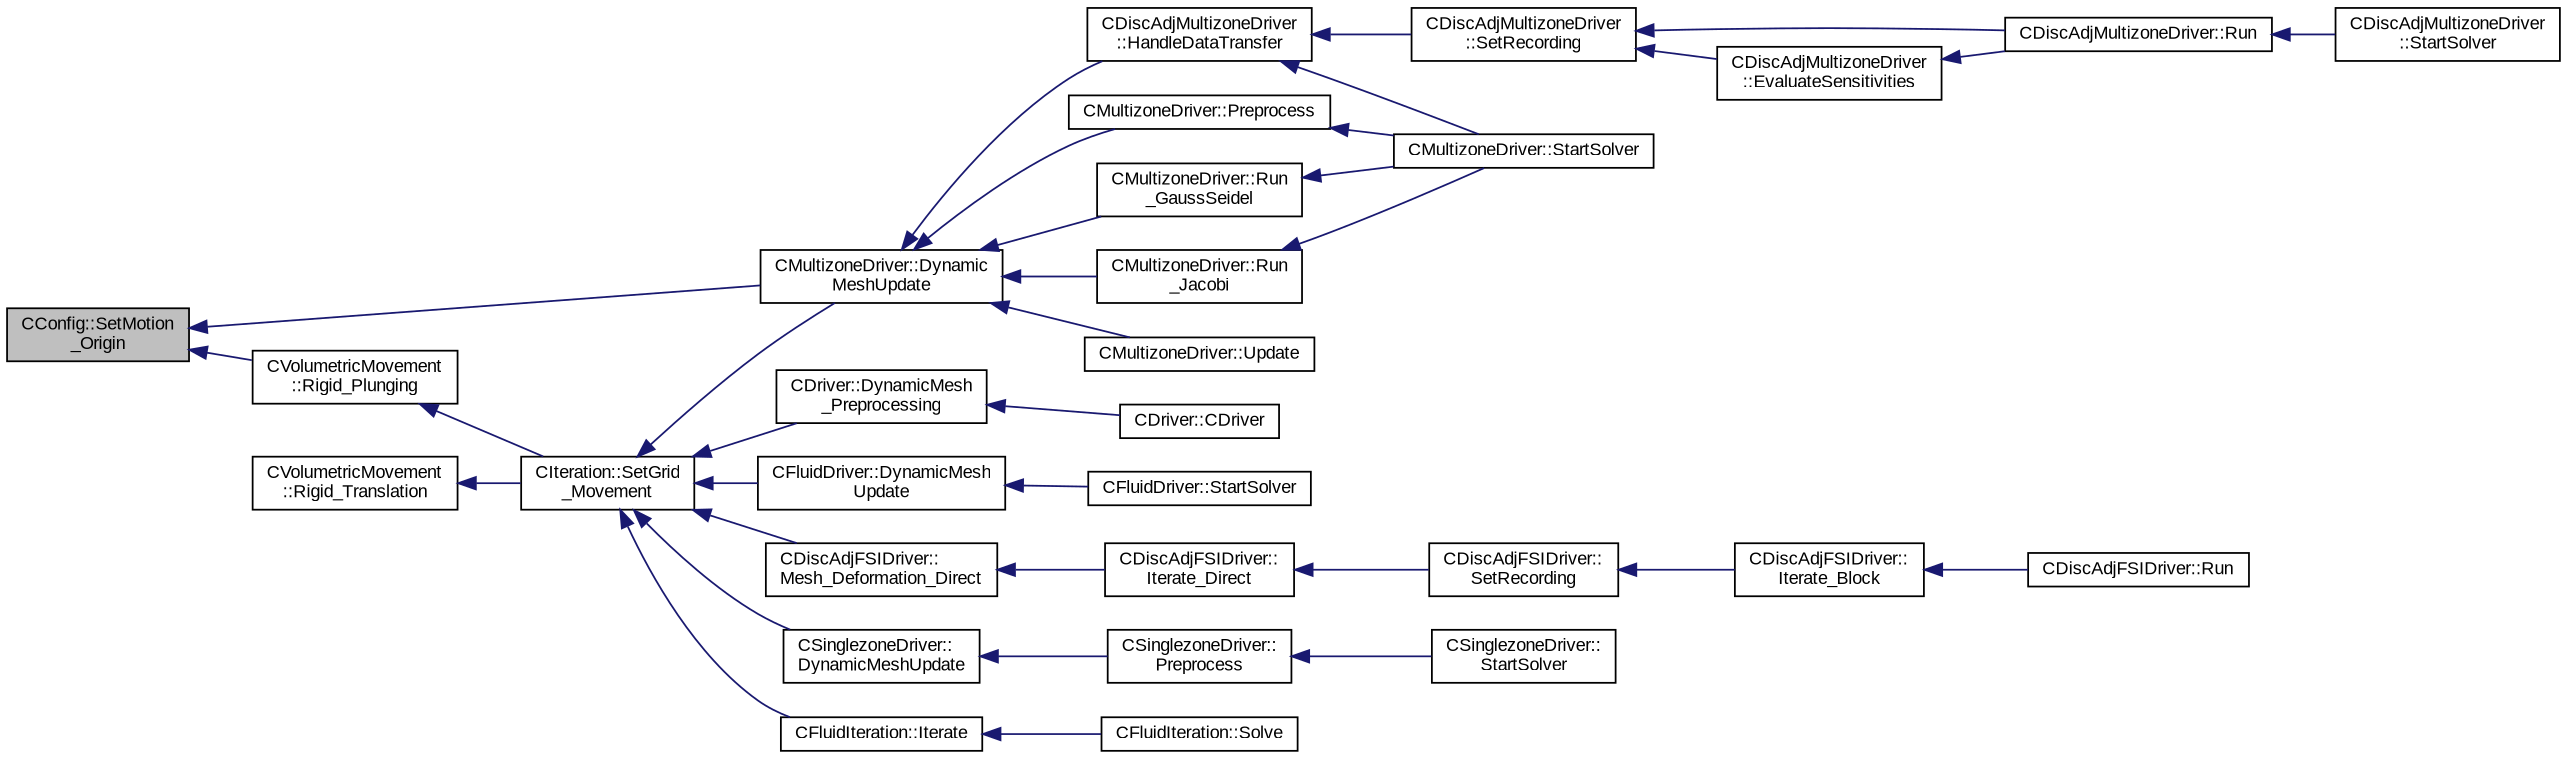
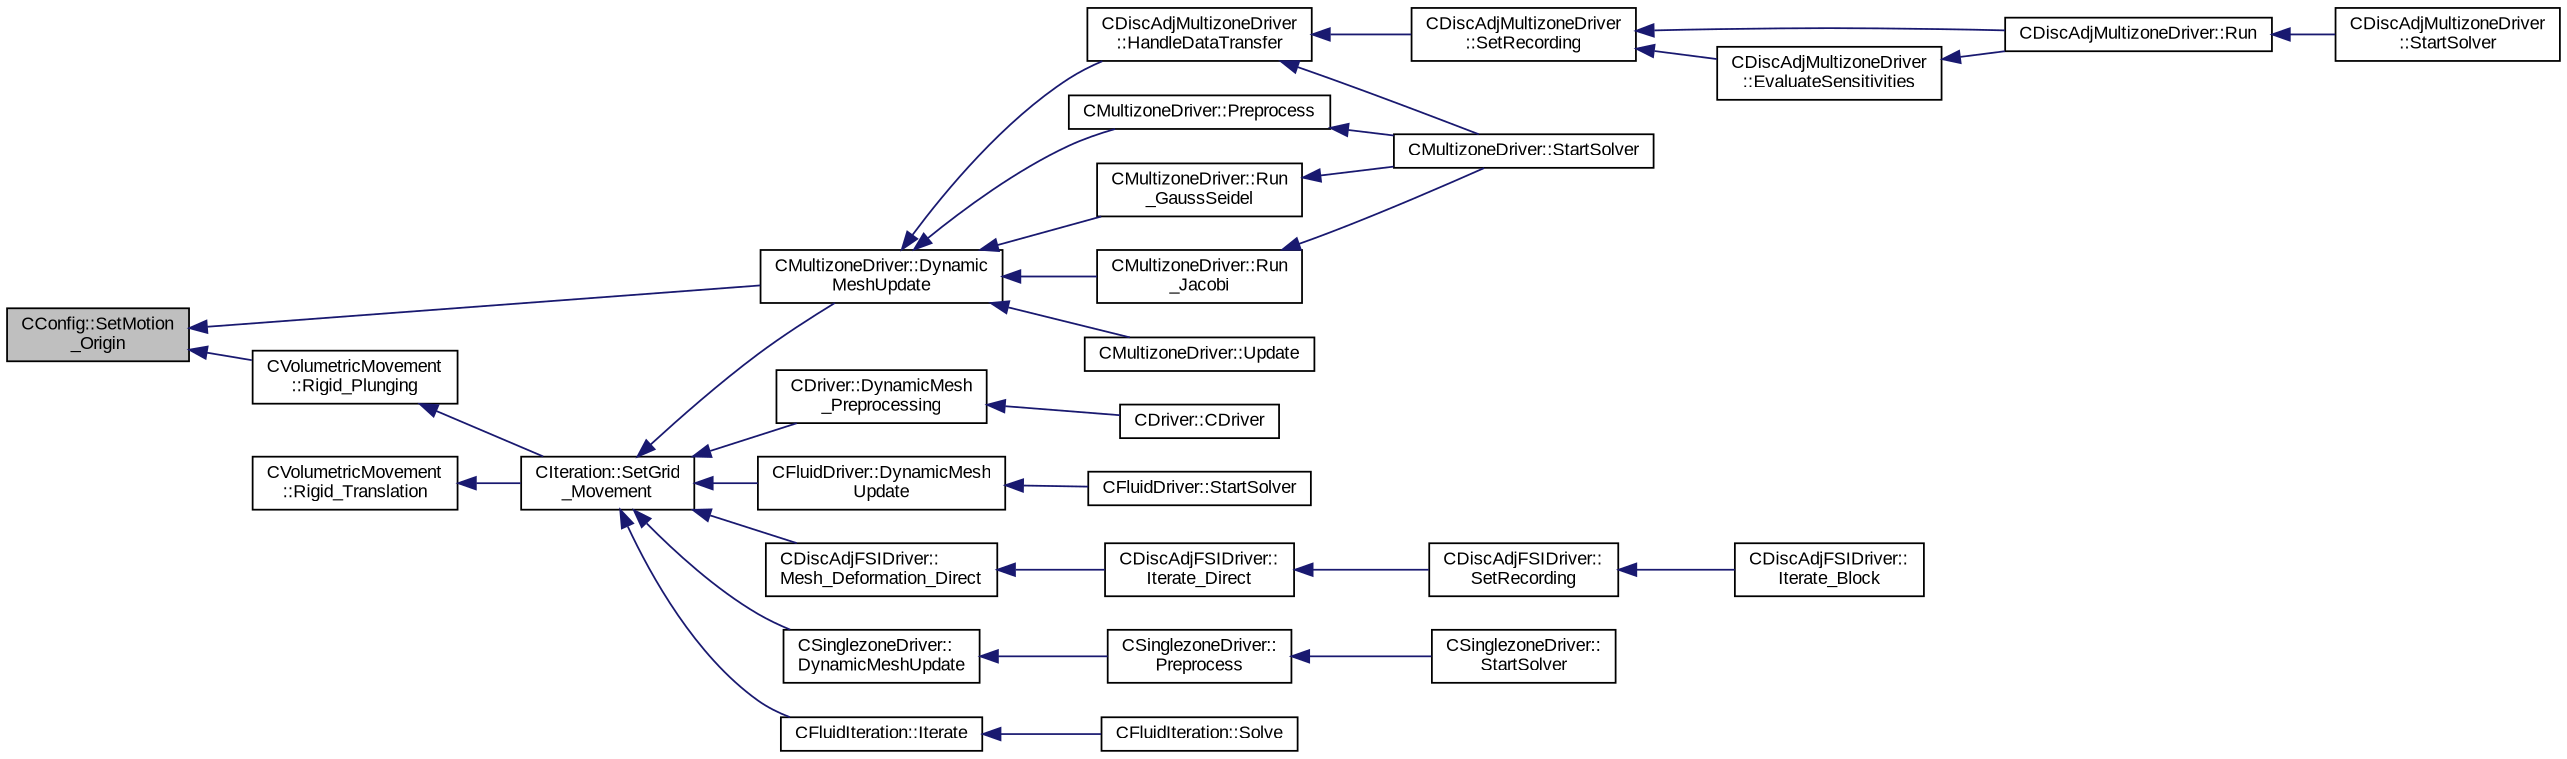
(2139, 570) -> none
